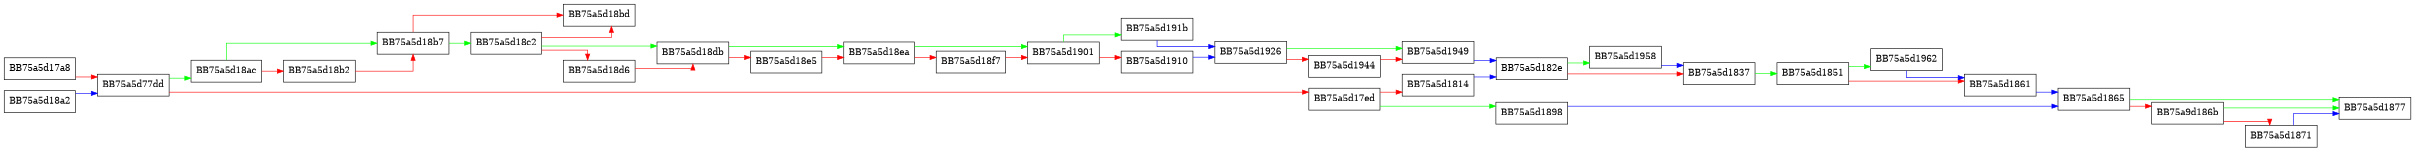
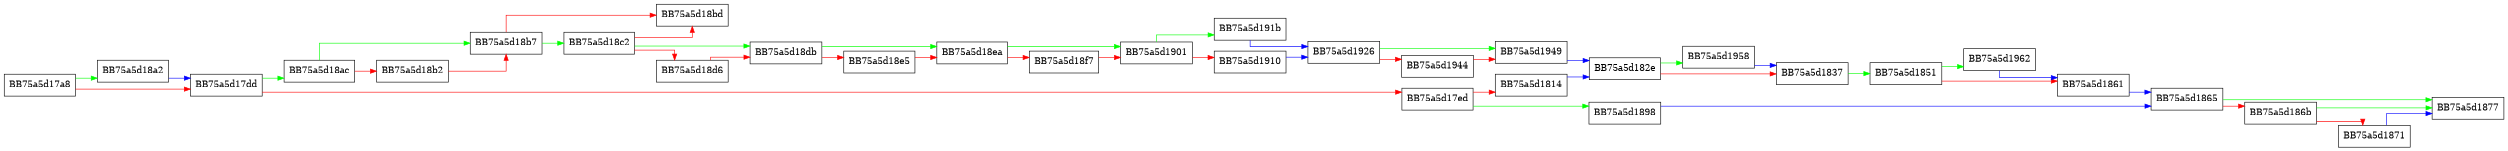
none -> (83, 78)
(133, 85) -> (226, 85)
(2188, 113) -> (2281, 113)
